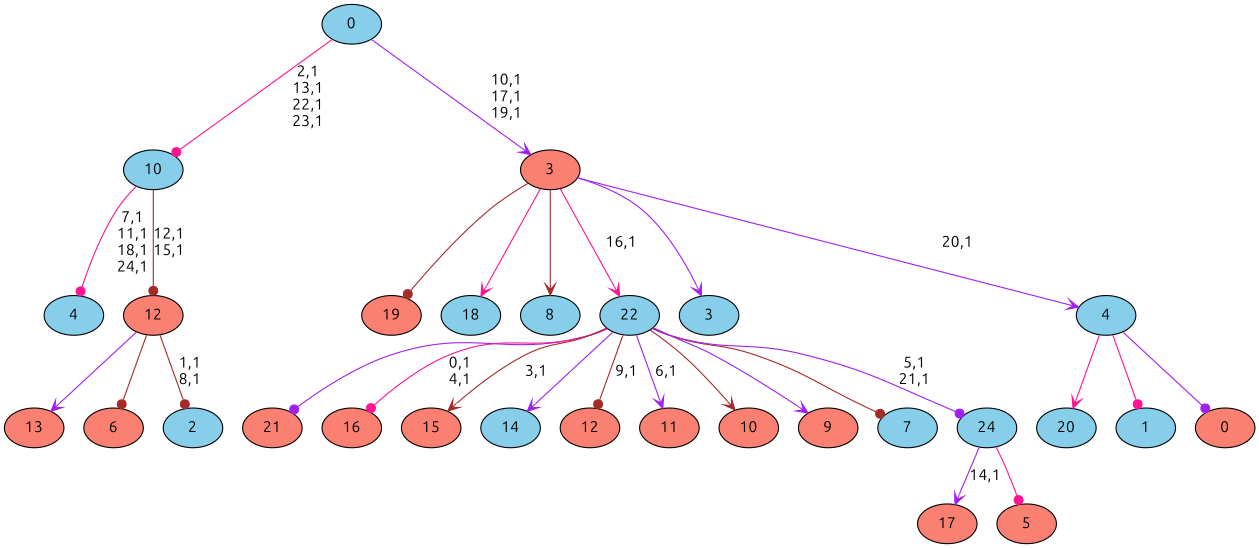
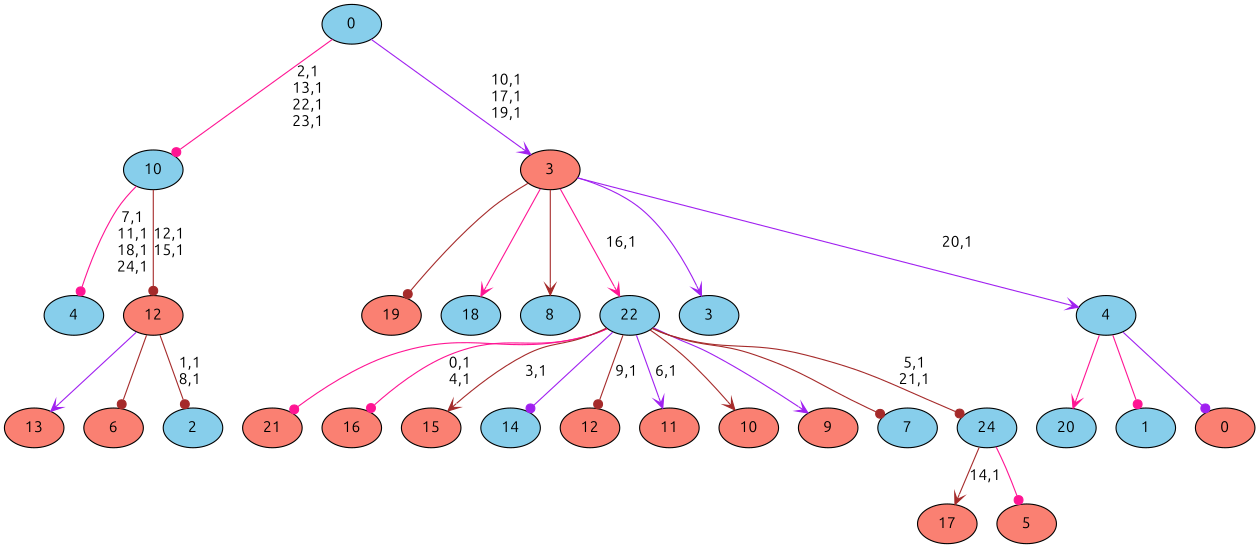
(446, 343) -> (446, 343)
(808, 355) -> (808, 355)
(574, 368) -> (573, 369)
(969, 471) -> (969, 471)
